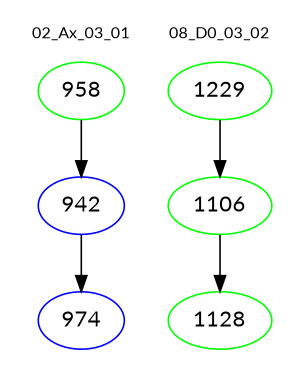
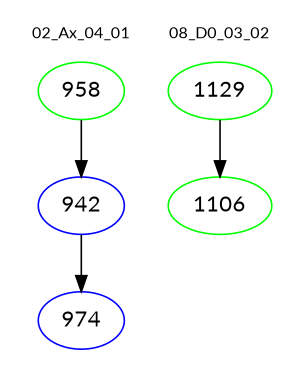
(81, 34) -> (81, 34)
(220, 91) -> (220, 91)
(220, 320) -> none
